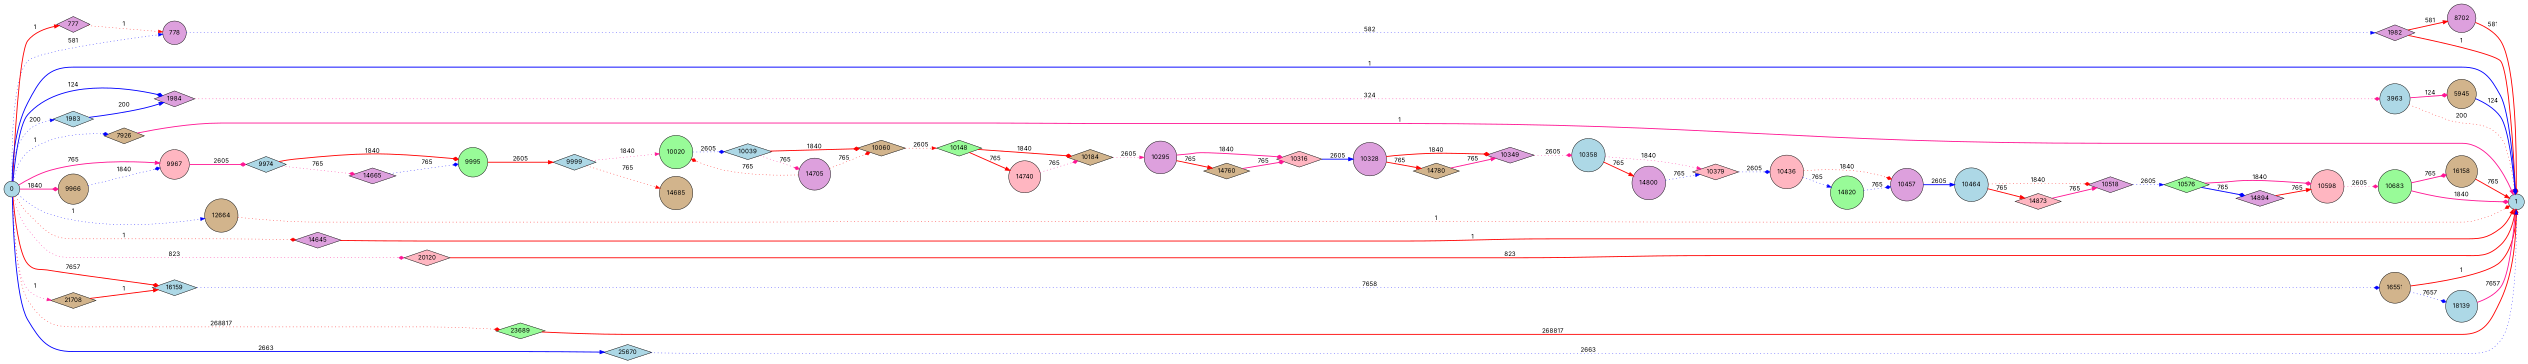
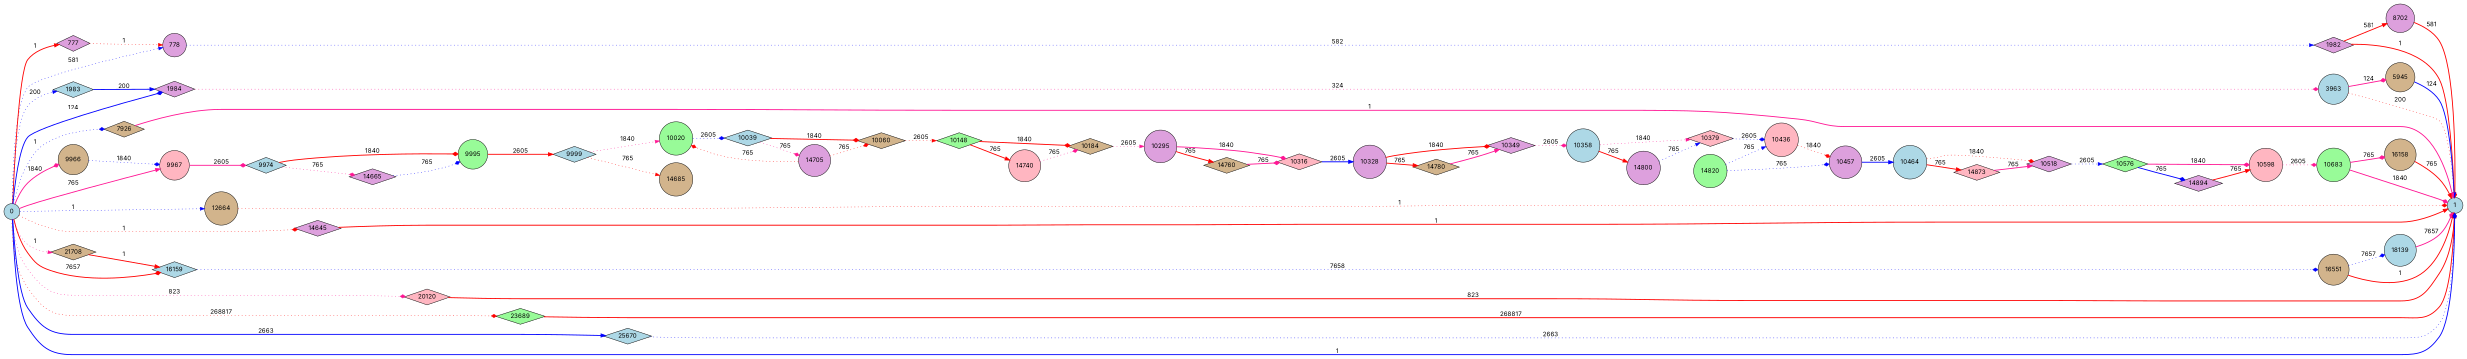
(1815, 182) -> (1744, 156)
